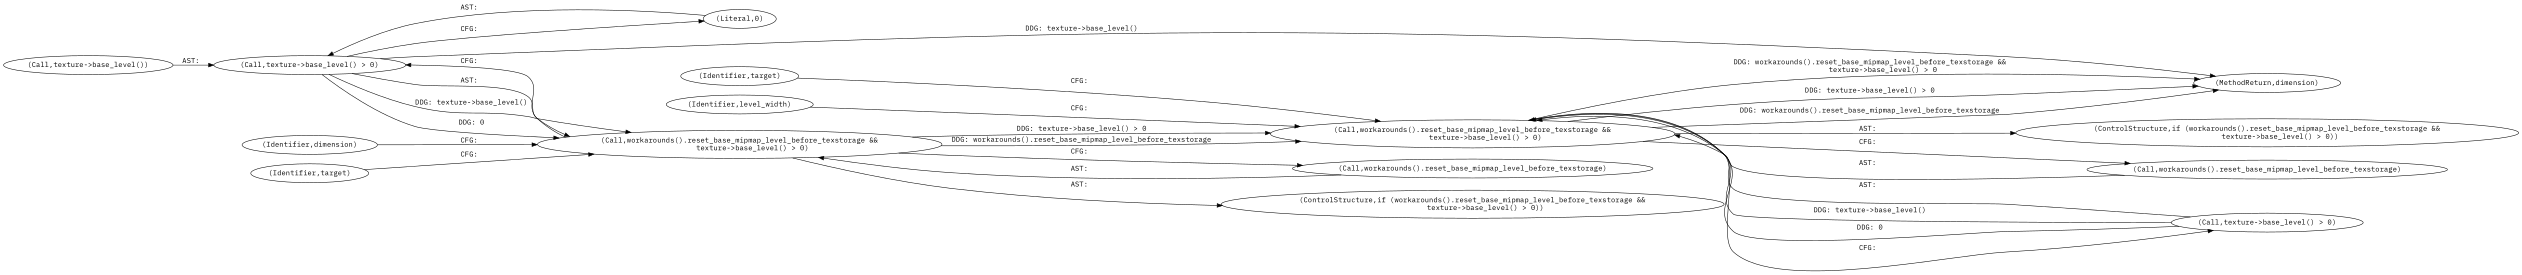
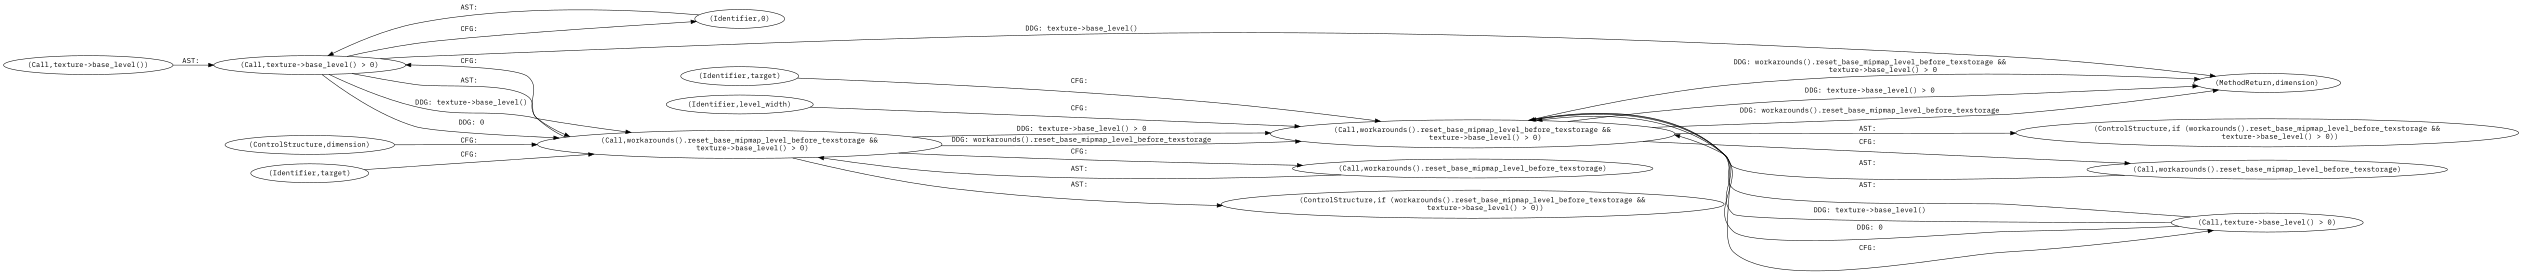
(740, 19) -> (740, 19)
(310, 145) -> (310, 145)
